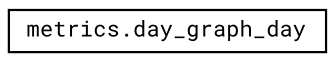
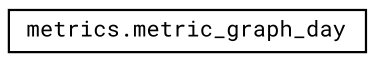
(167, 31) -> (187, 31)
